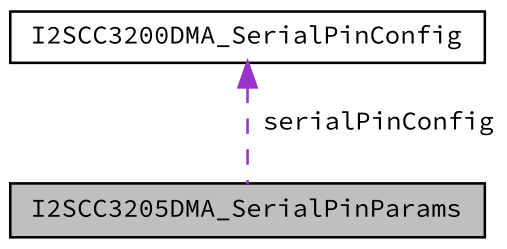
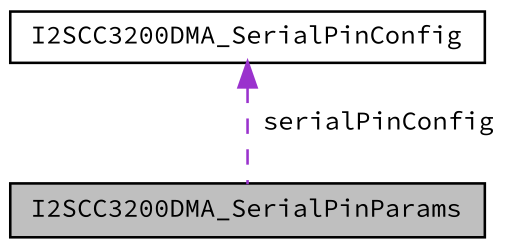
(248, 210) -> (248, 210)
